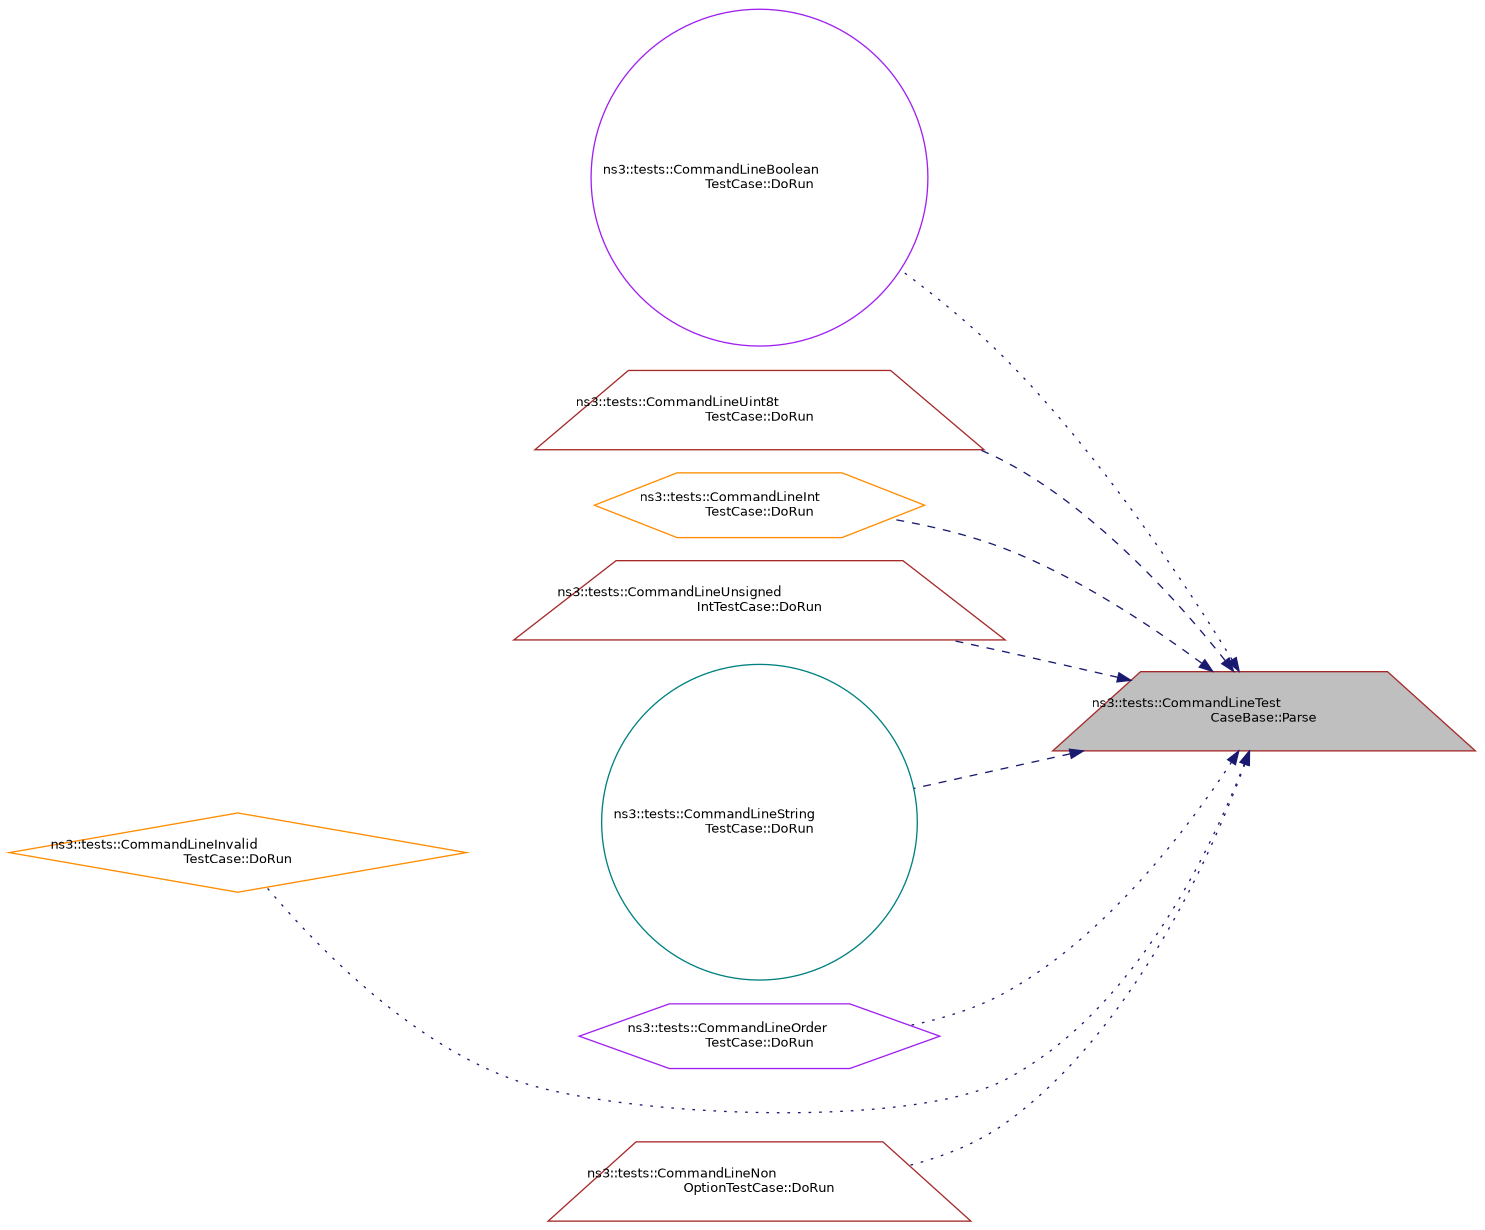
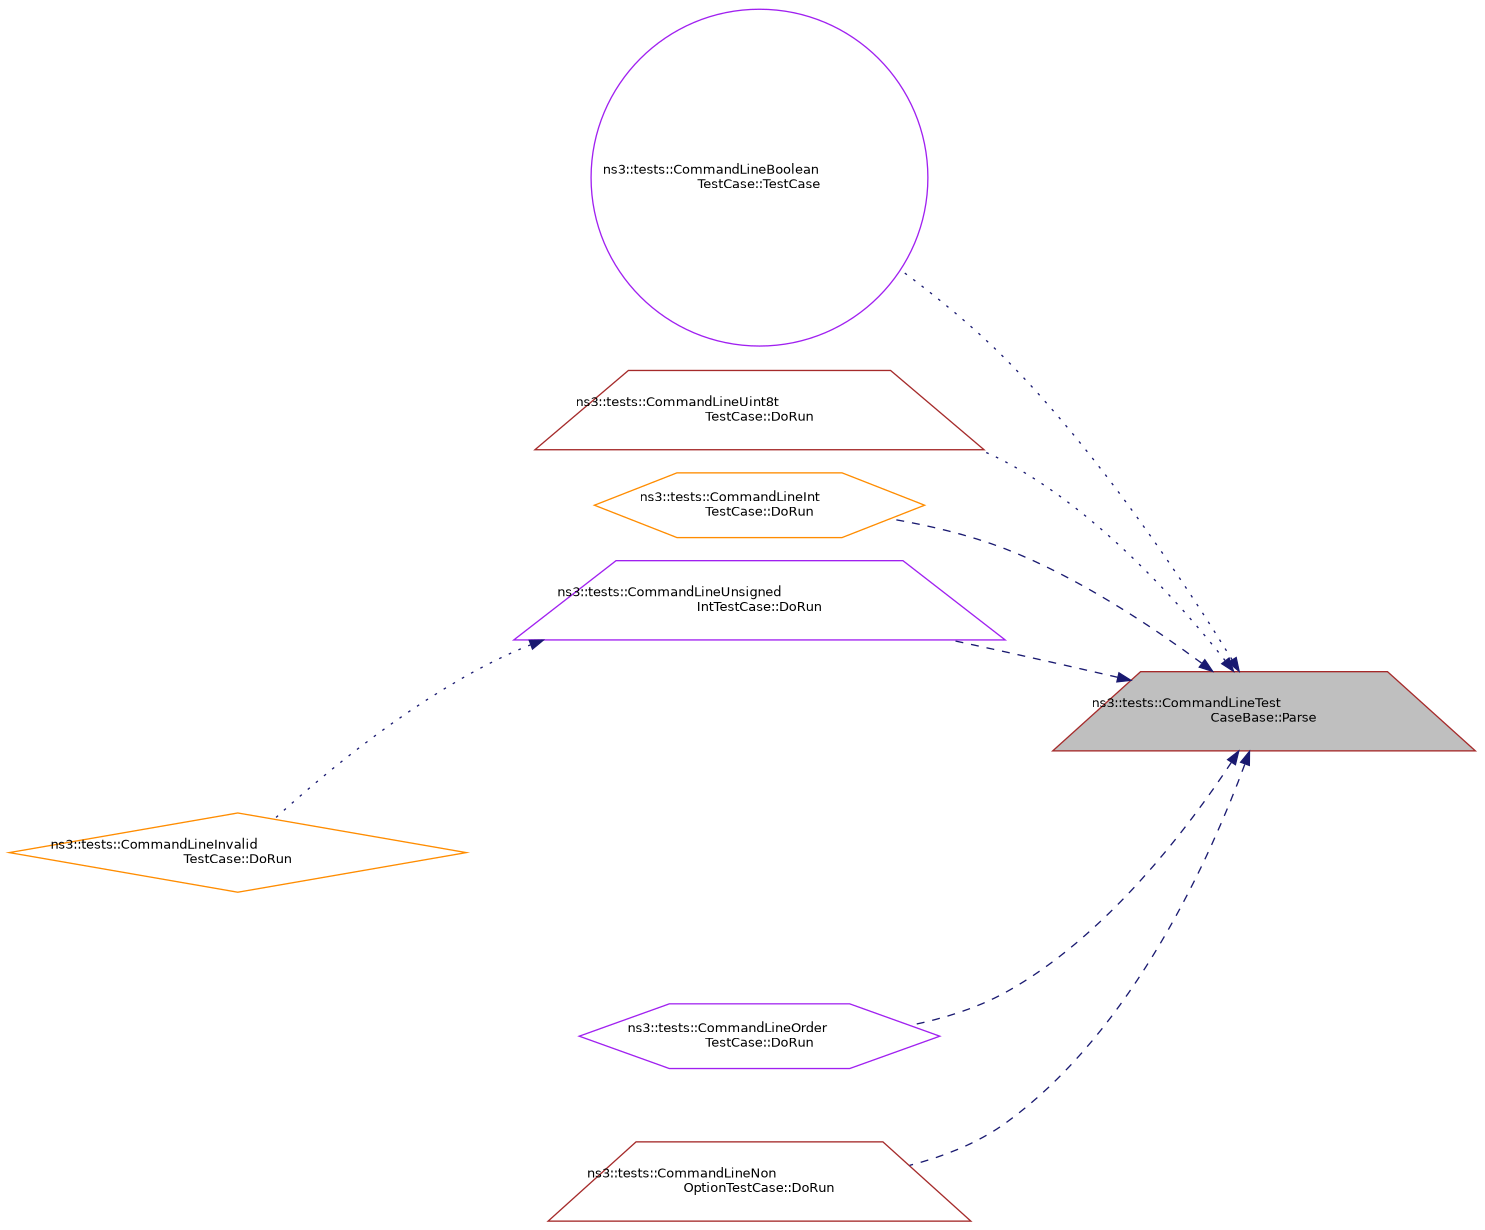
(759, 178) -> (759, 178)
(1114, 541) -> (1114, 541)
(759, 600) -> (759, 600)
(759, 822) -> none
(1095, 926) -> (1095, 926)
(1120, 1004) -> (1120, 1004)
(804, 1112) -> (395, 721)
